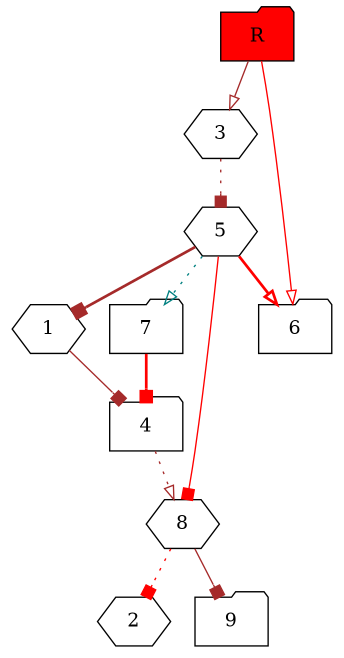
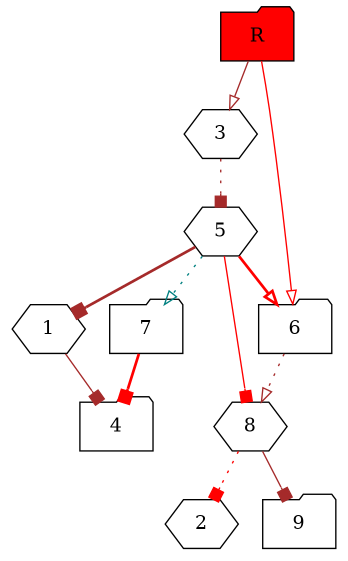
(162, 469) -> (276, 372)
